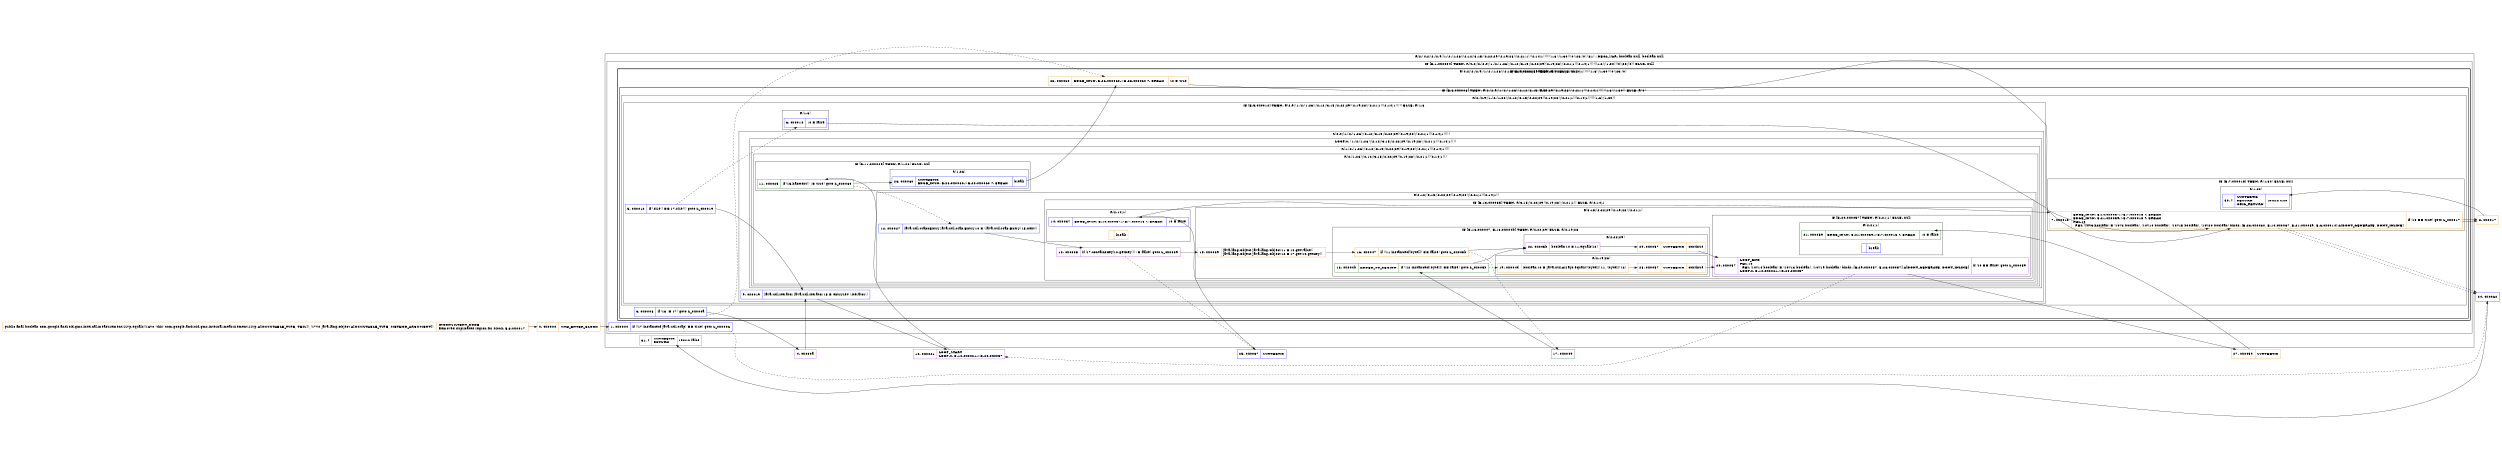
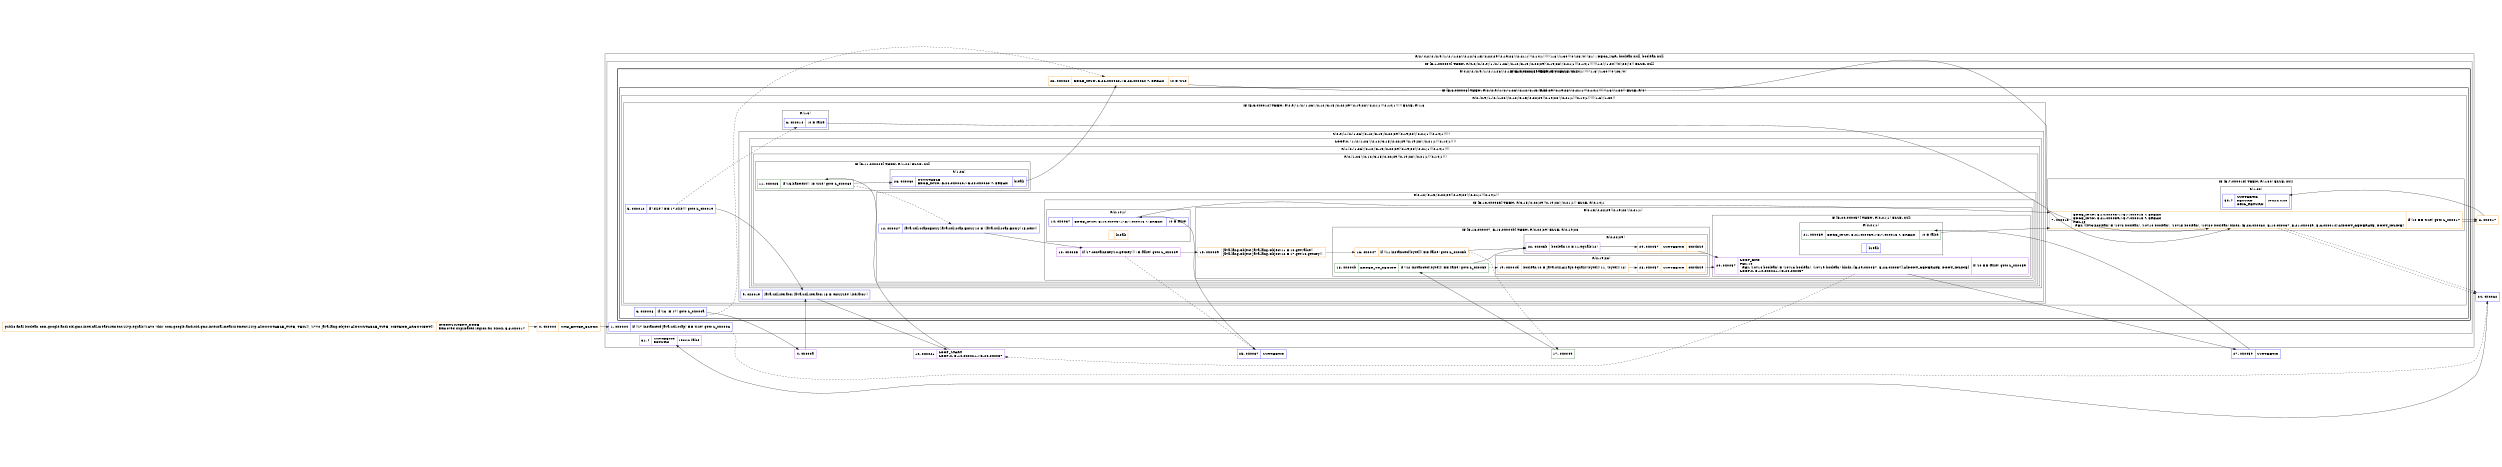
(928, 180) -> (929, 180)
none -> (1994, 230)
(2256, 354) -> (2256, 354)
